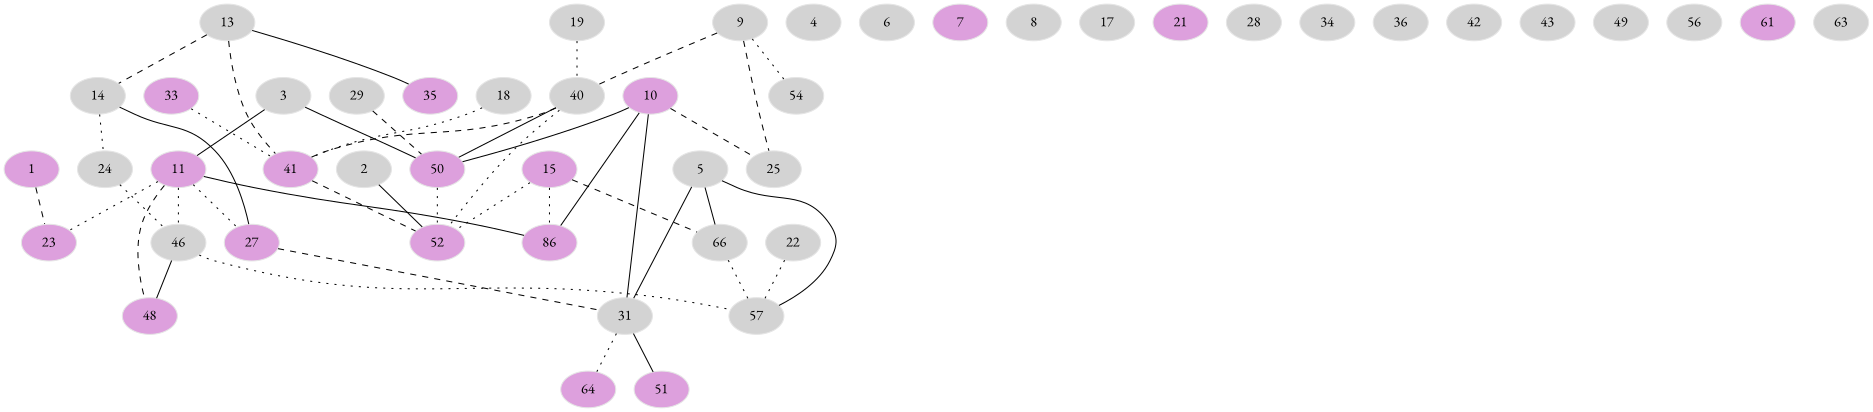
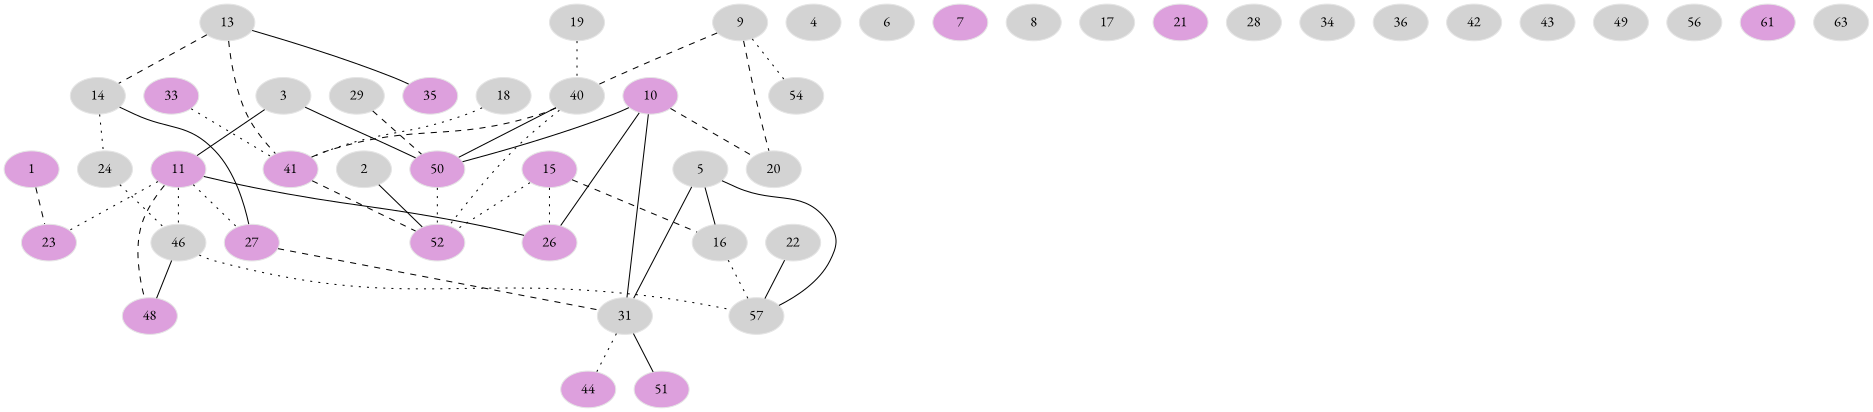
(774, 169) -> (774, 169)
(549, 243) -> (549, 243)
(720, 243) -> (720, 243)
(775, 279) -> (775, 279)
(588, 389) -> (588, 389)
